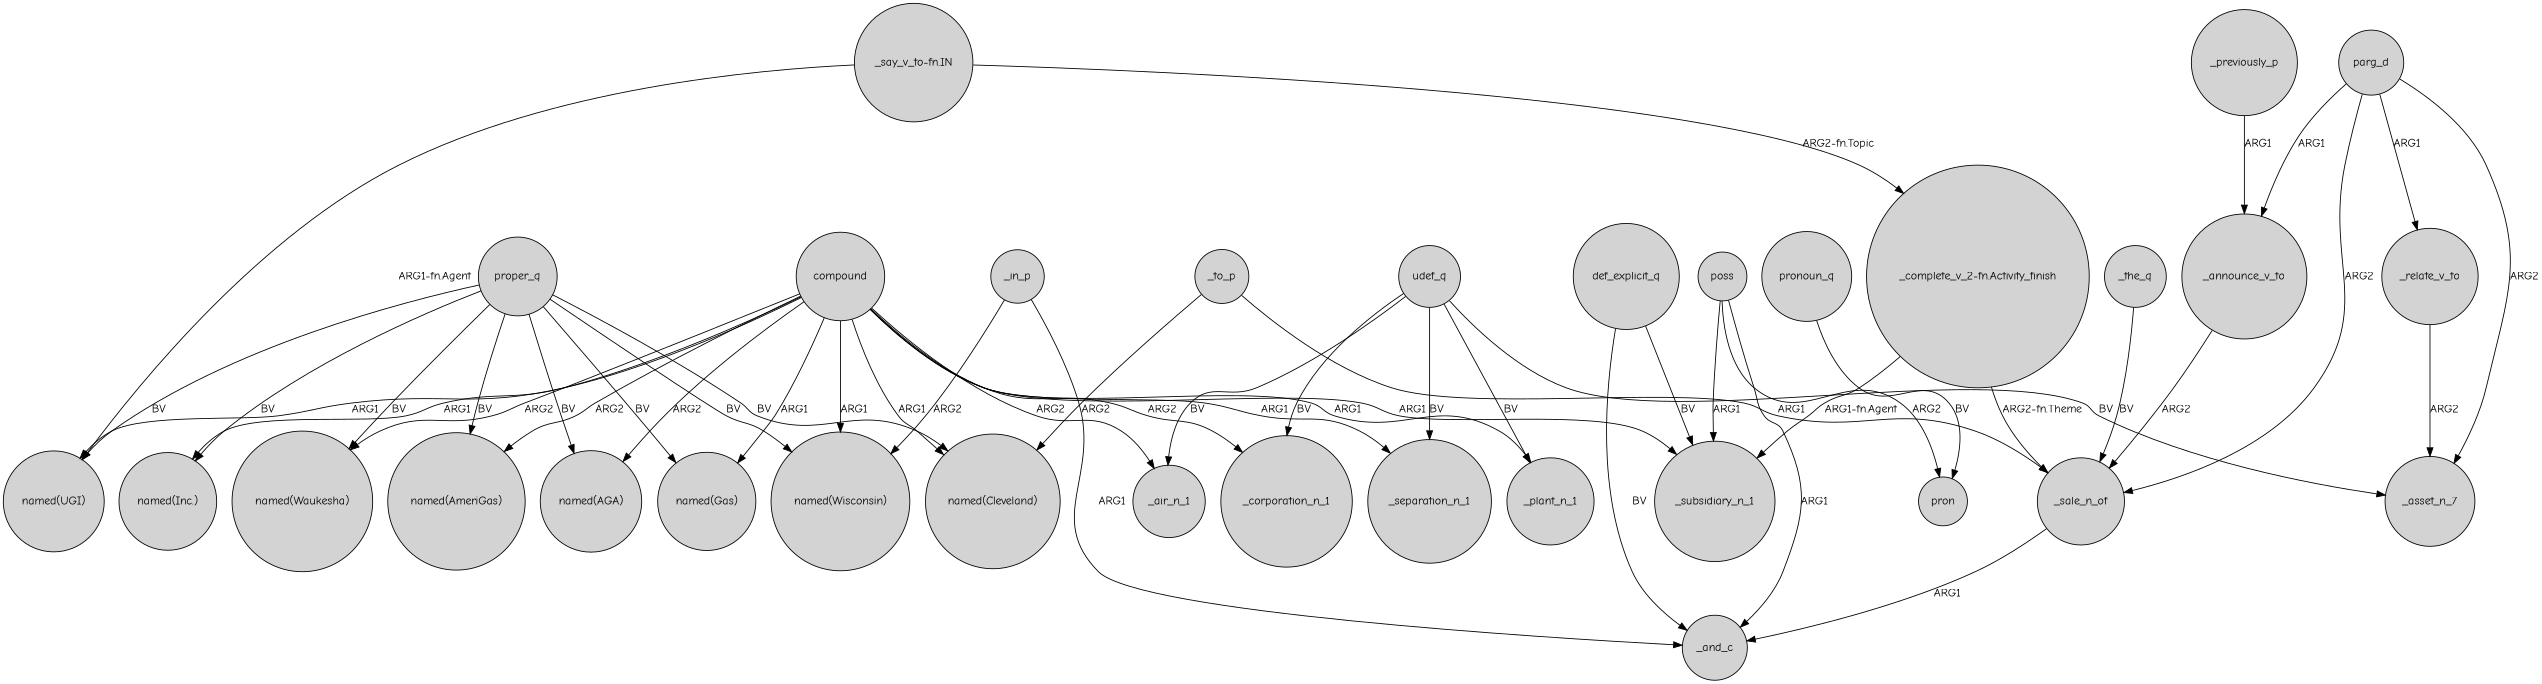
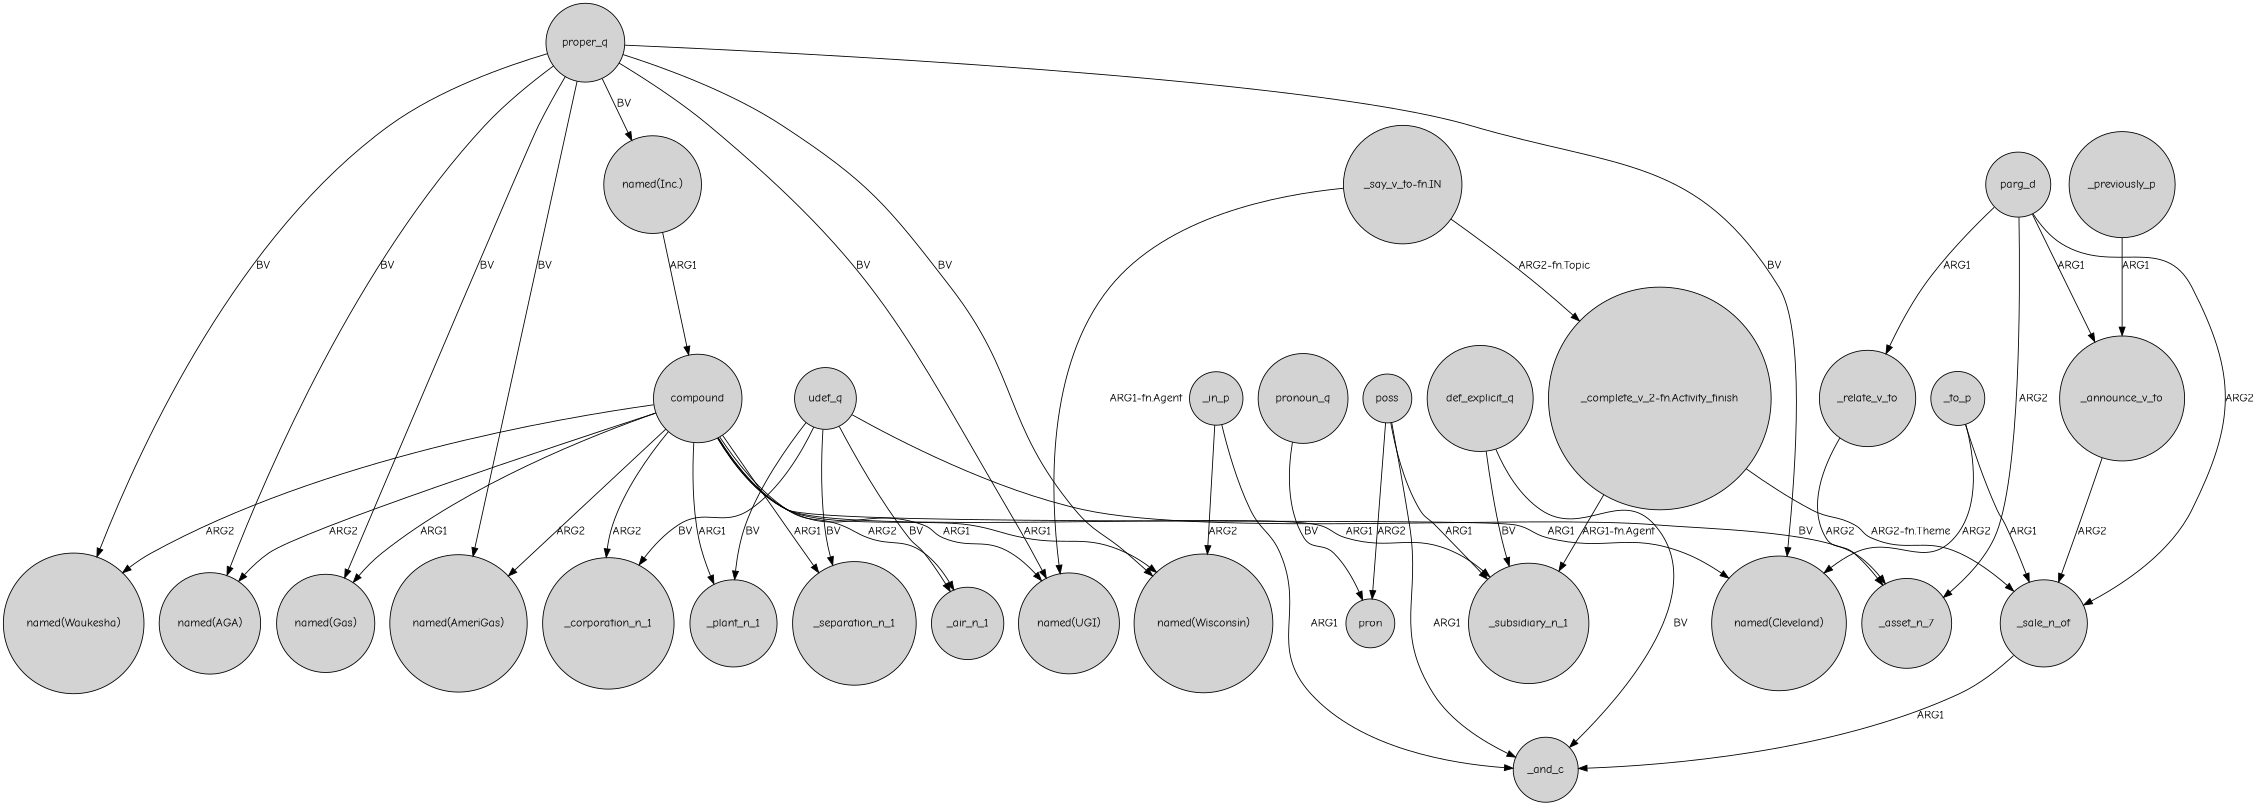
(2135, 276) -> none
(440, 404) -> (675, 289)
